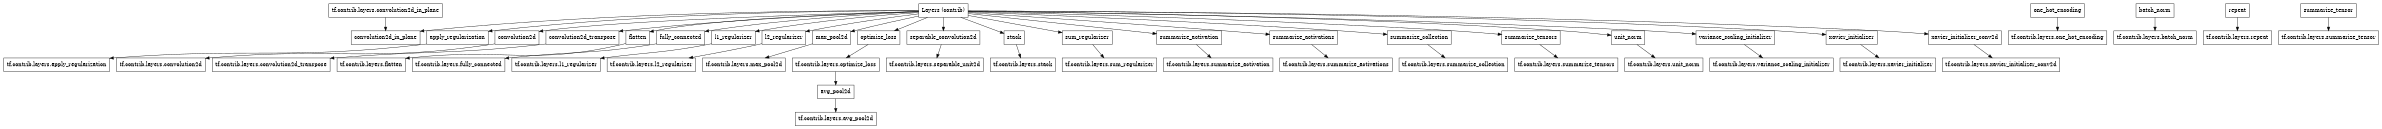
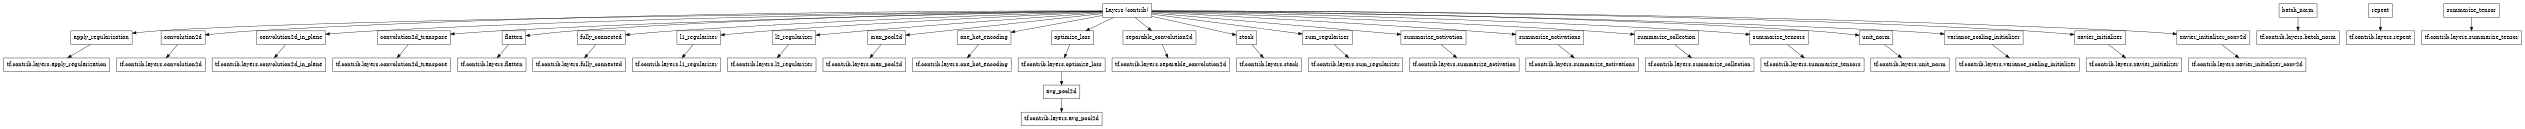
(386, 22) -> (281, 50)
none -> (1059, 24)
(935, 65) -> (1171, 65)
